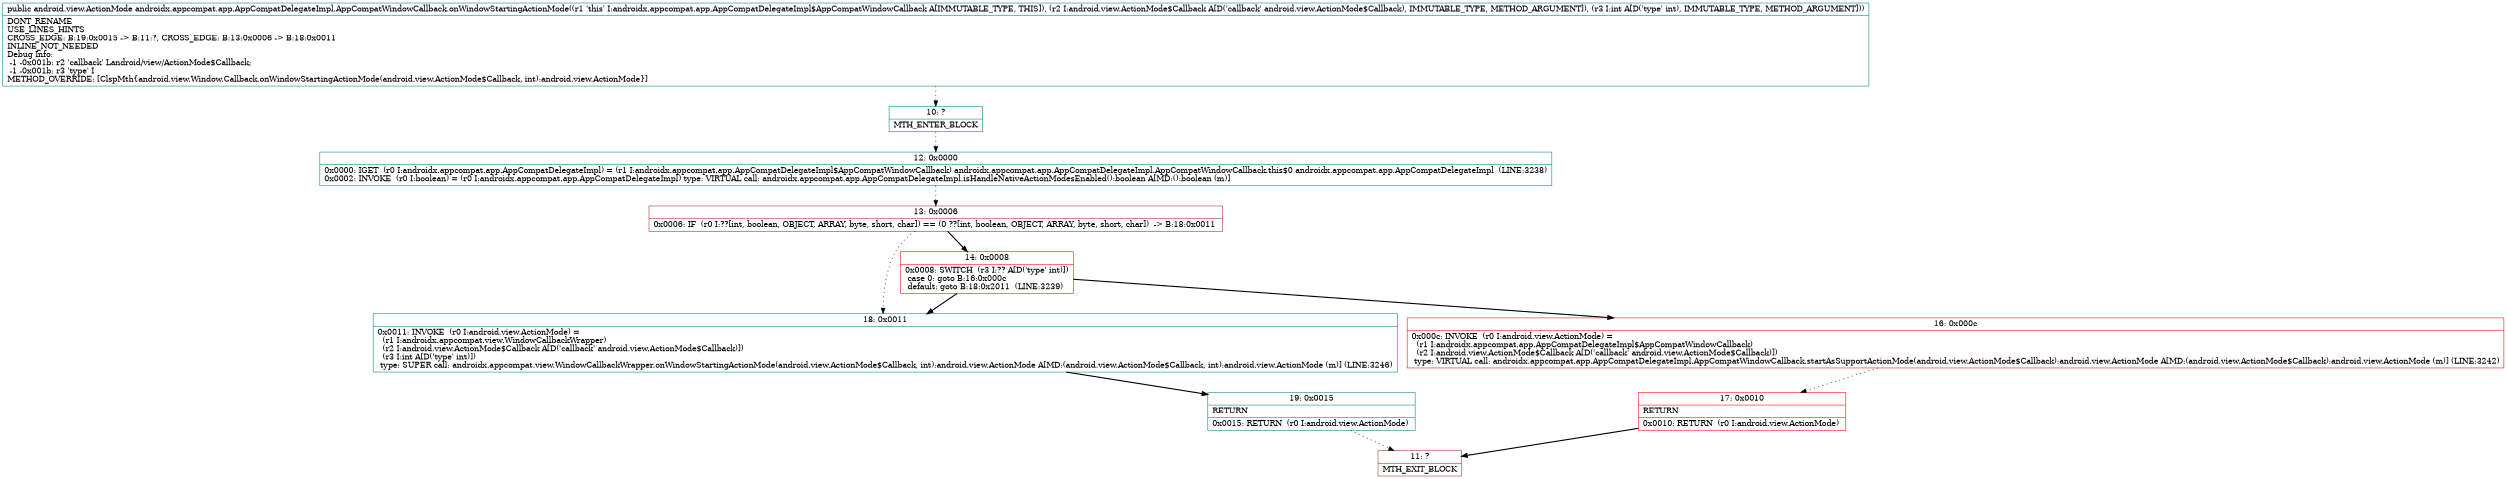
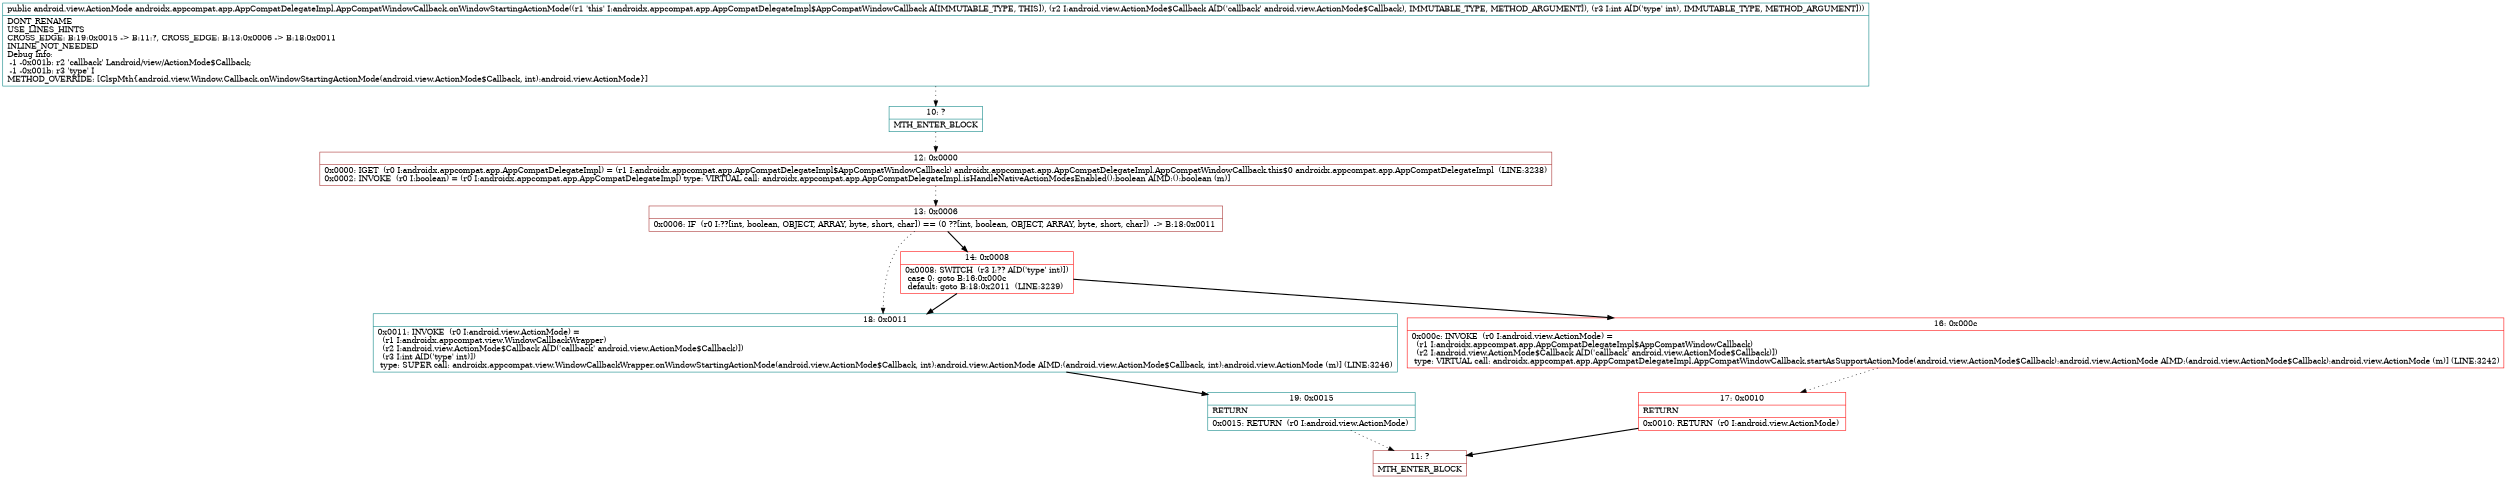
(936, 169) -> (936, 169)
(1420, 469) -> (1420, 469)
